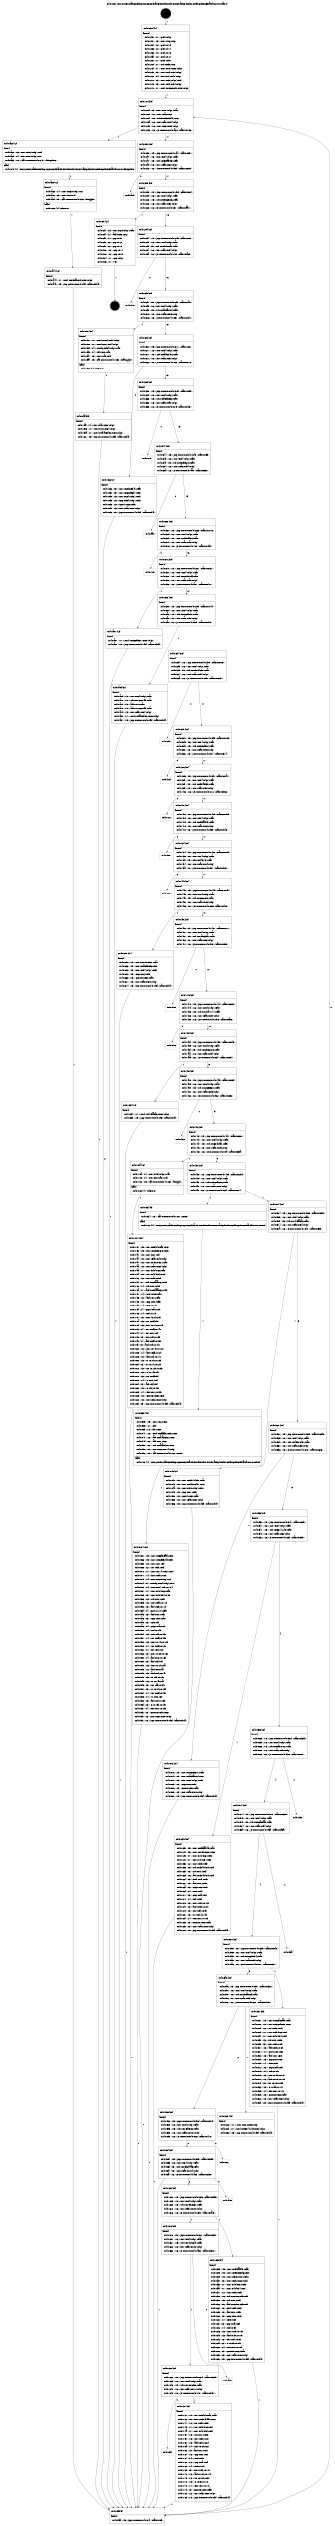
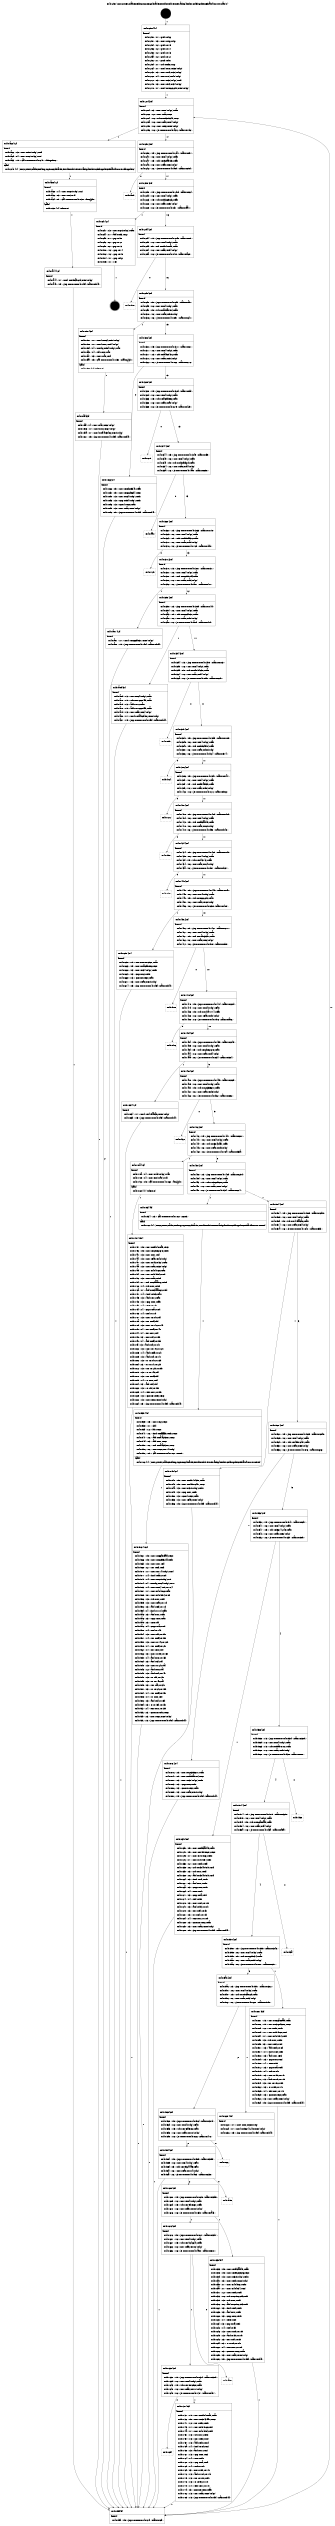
none -> (192, 638)
